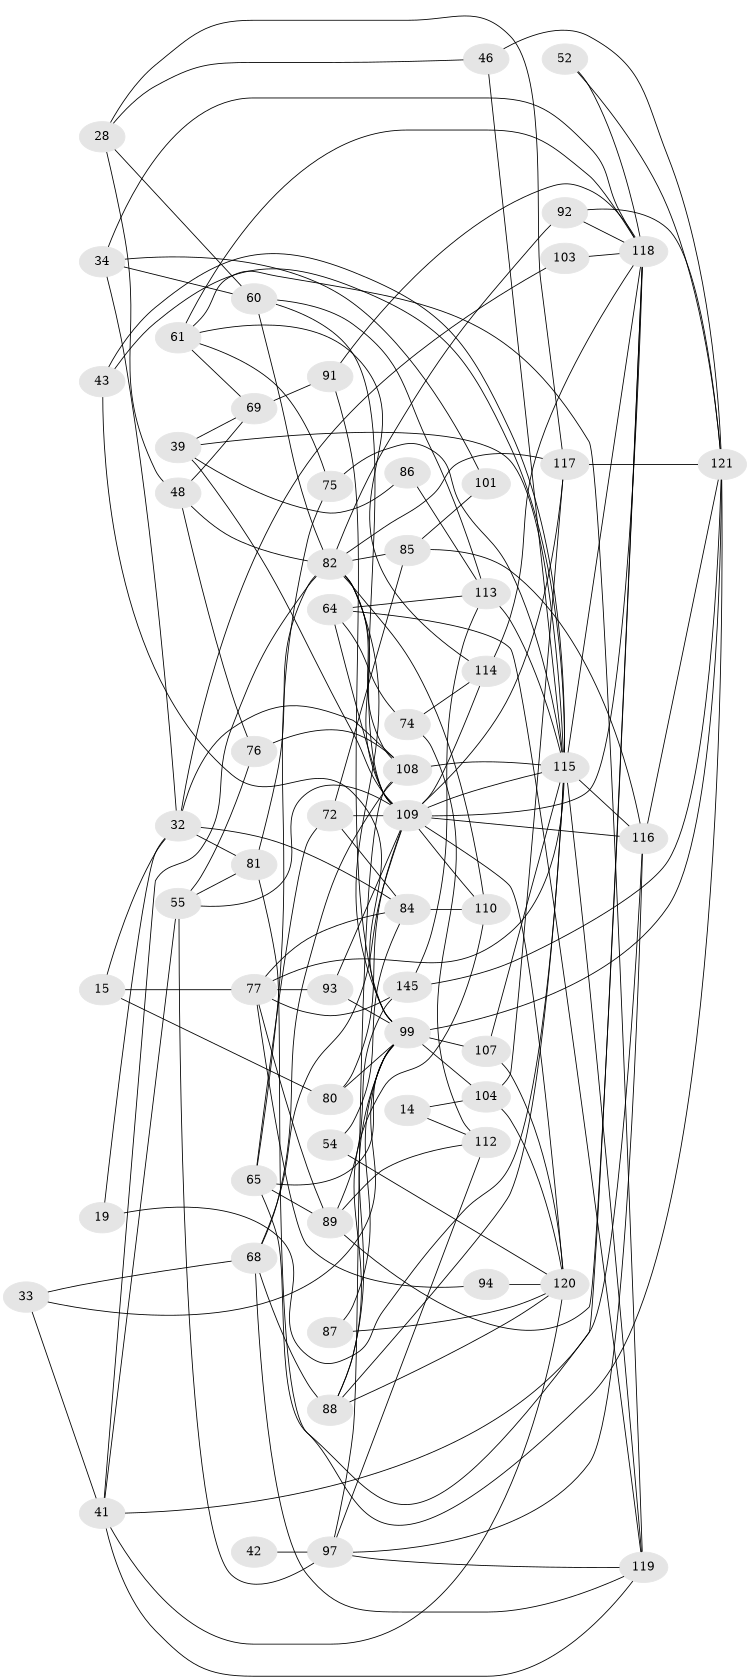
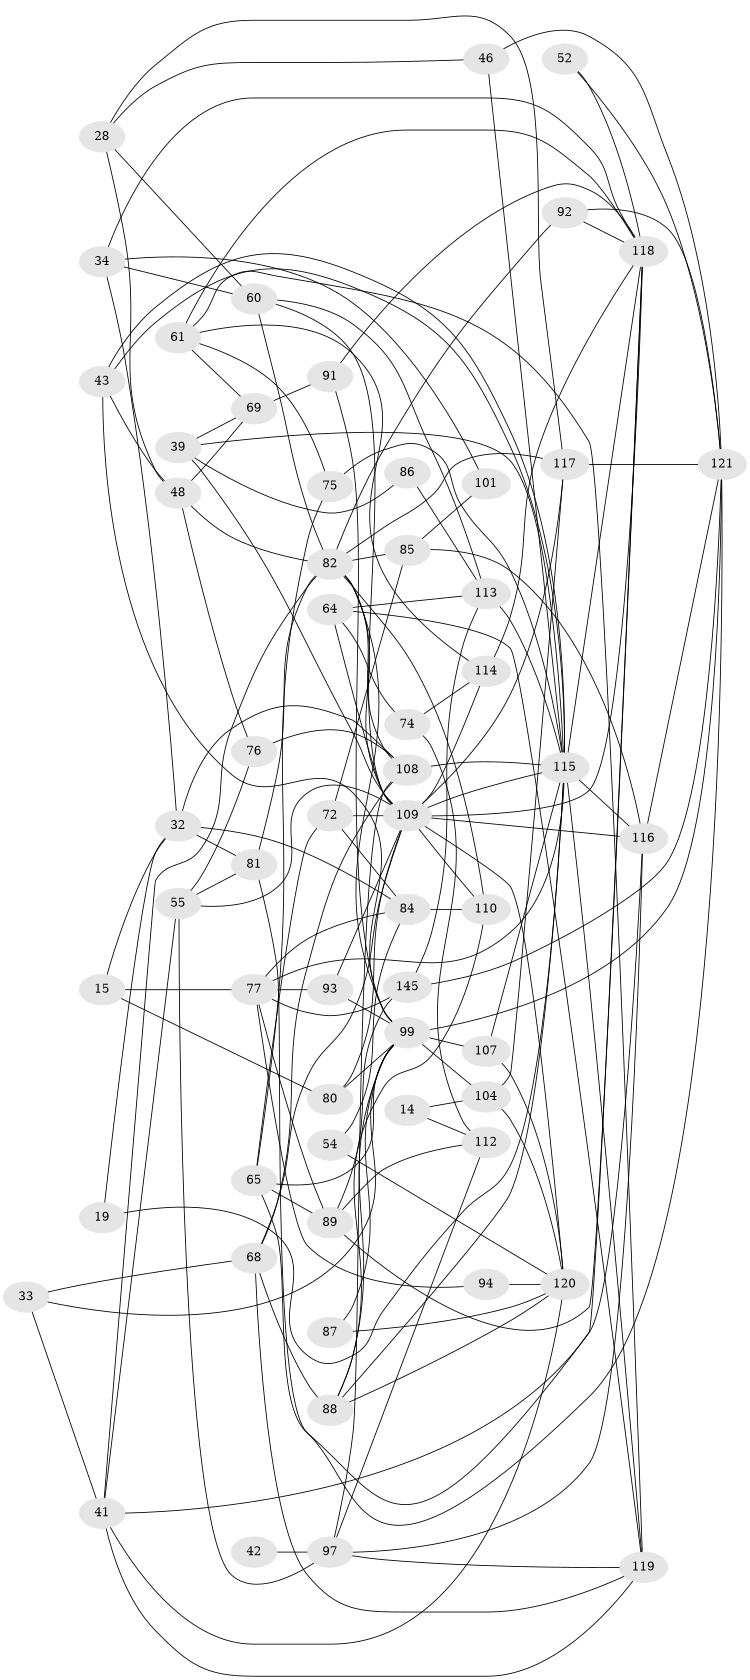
(565, 258) -> none
none -> (131, 434)
